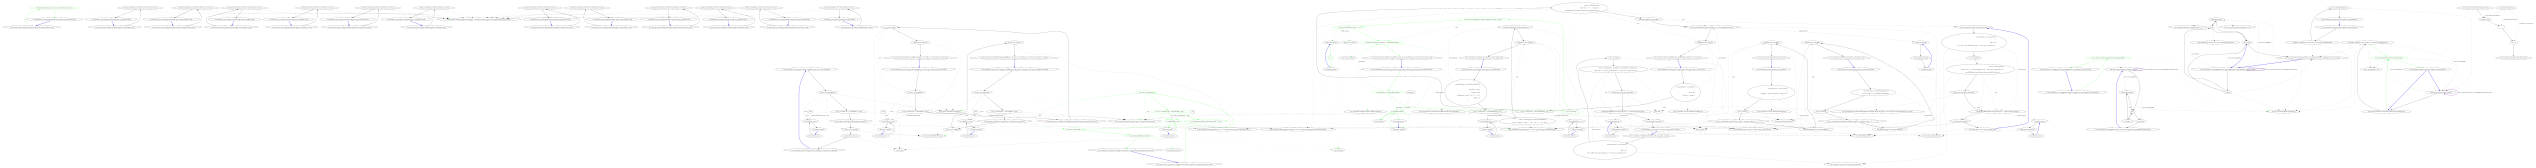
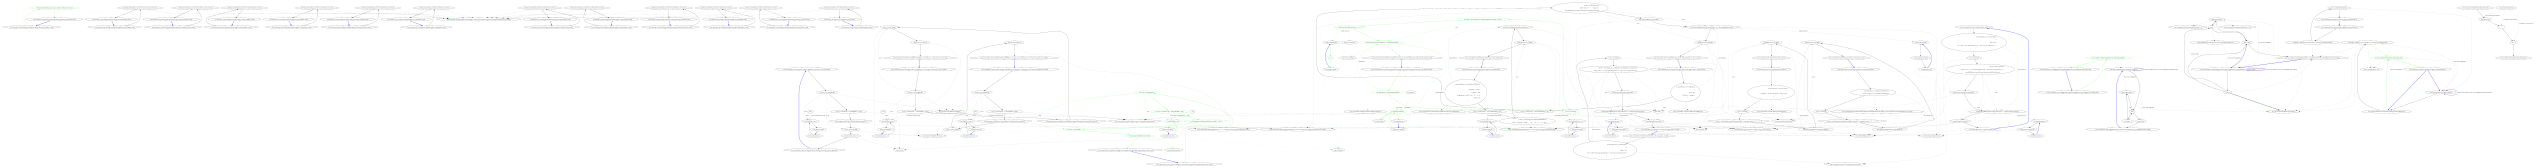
(1808, 24) -> (1576, 70)
(2255, 102) -> (2255, 102)
